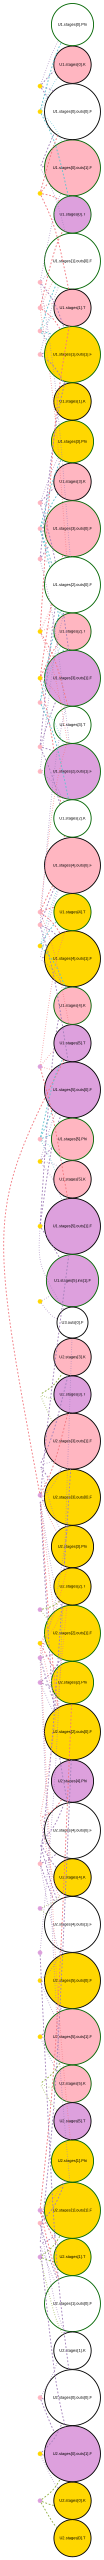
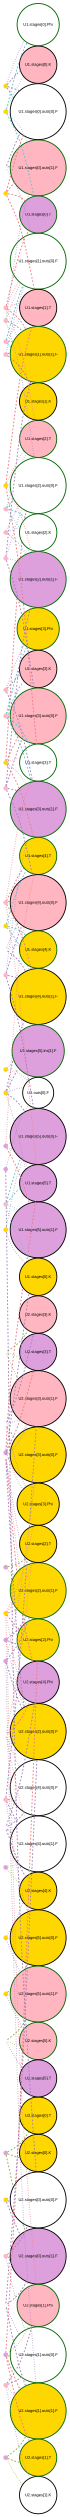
(72, 1006) -> (38, 950)
(72, 1139) -> none
(72, 1179) -> (38, 1277)
(72, 2161) -> (38, 2305)
